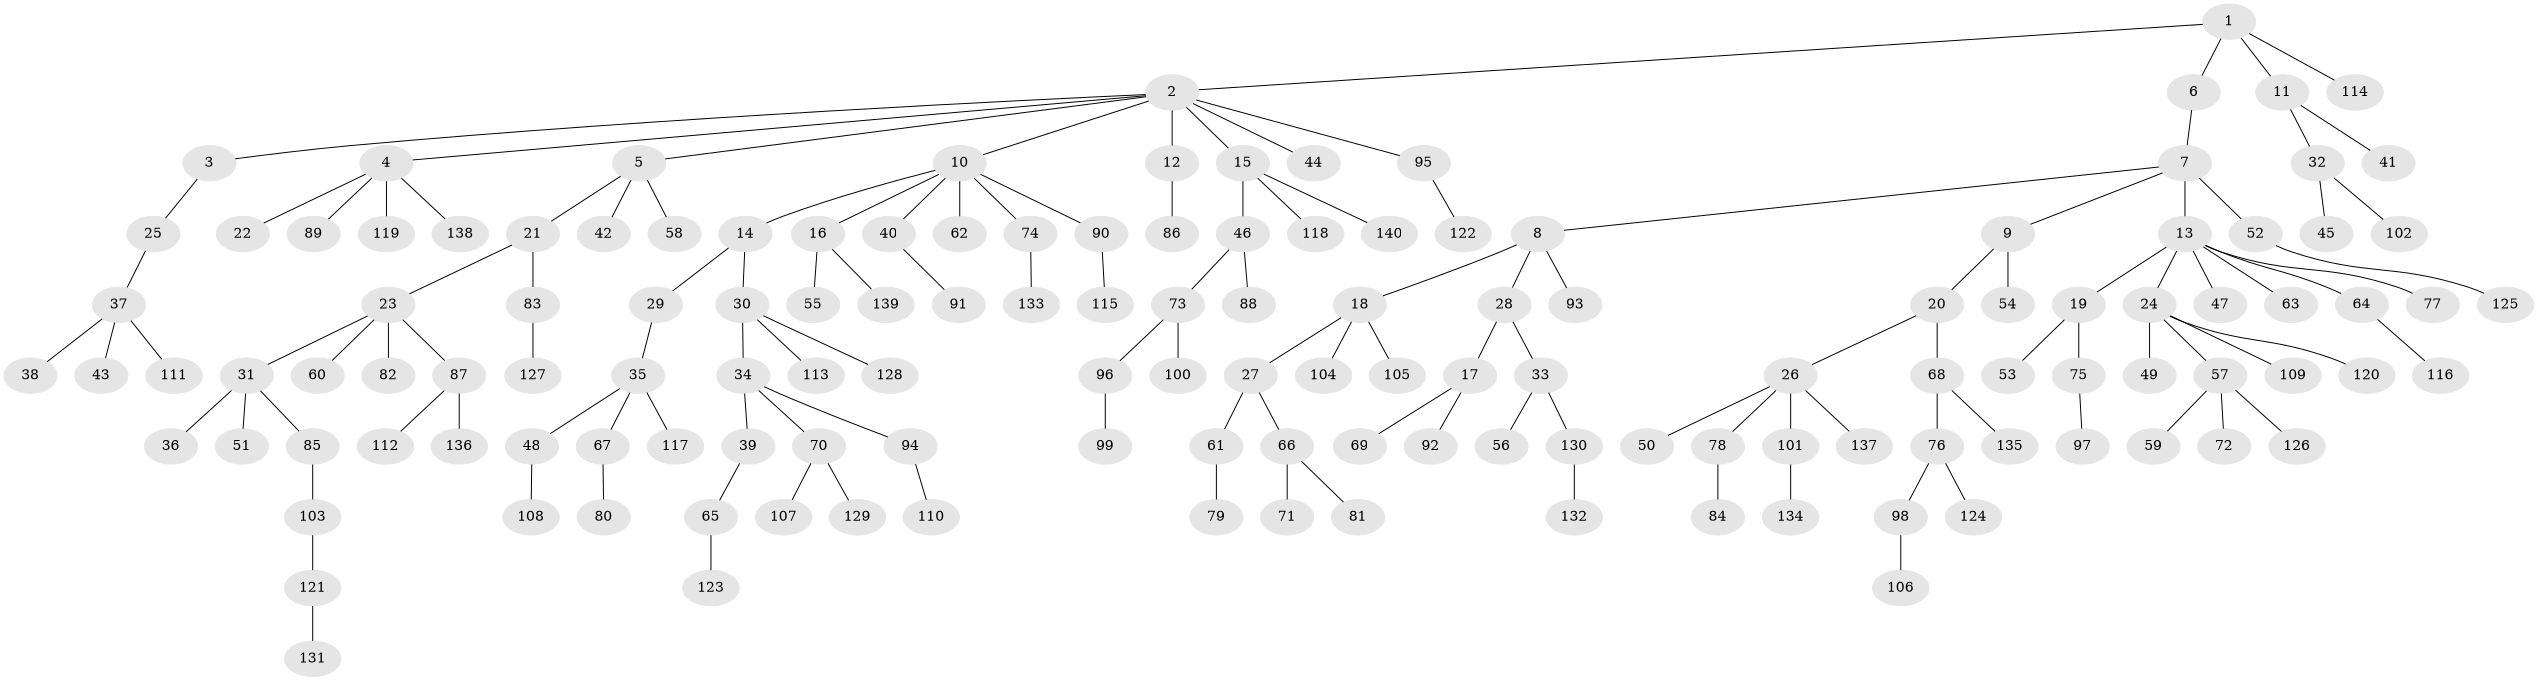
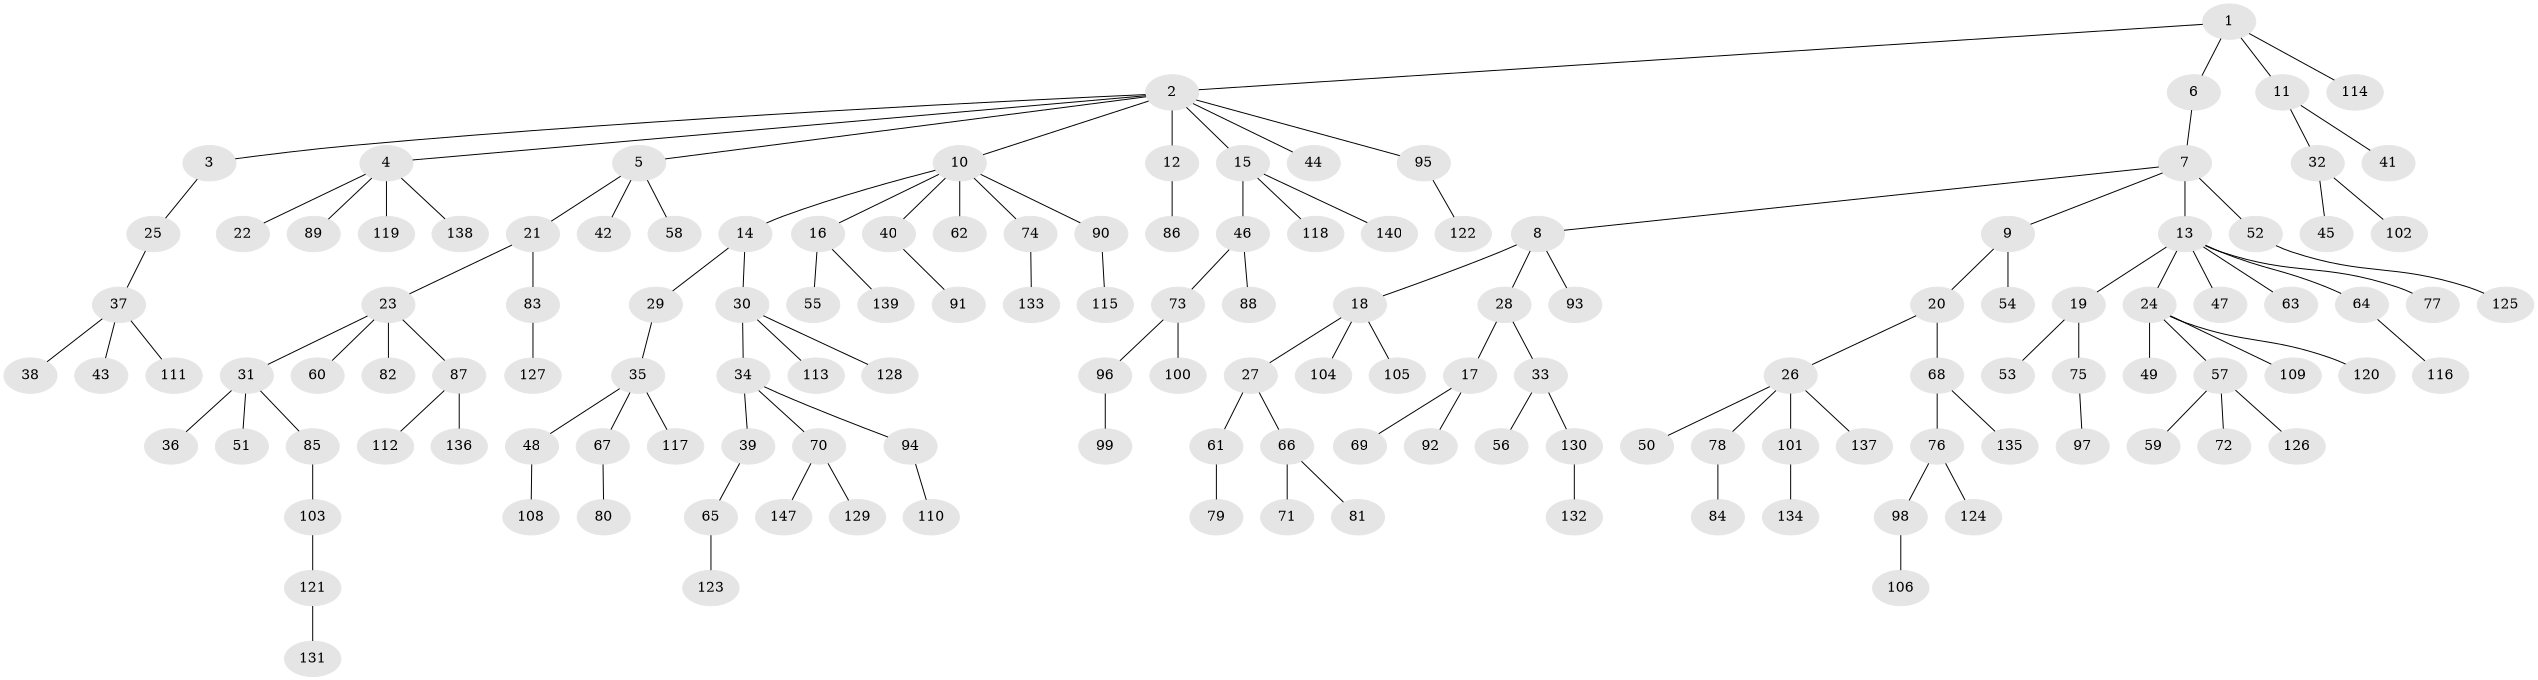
(784, 517) -> (784, 517)
